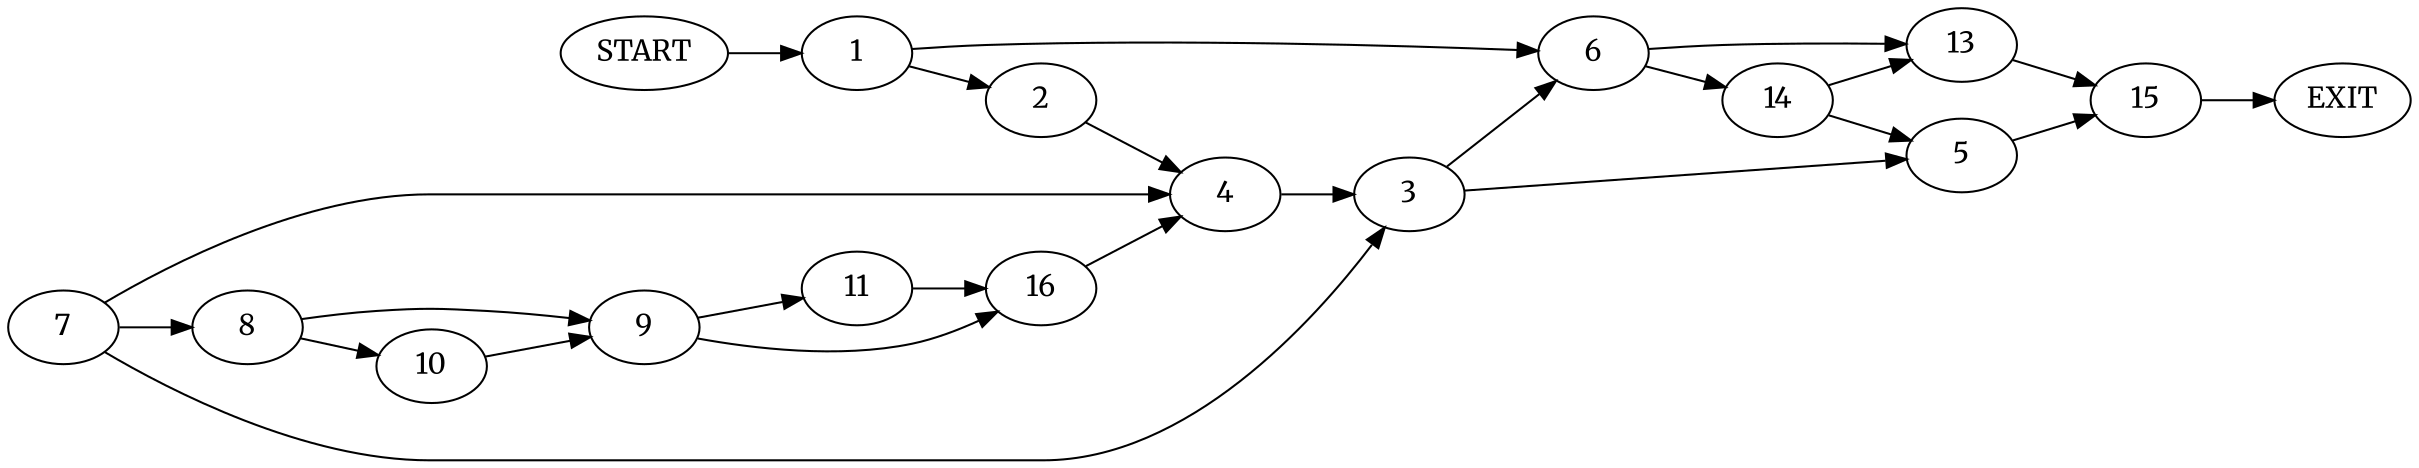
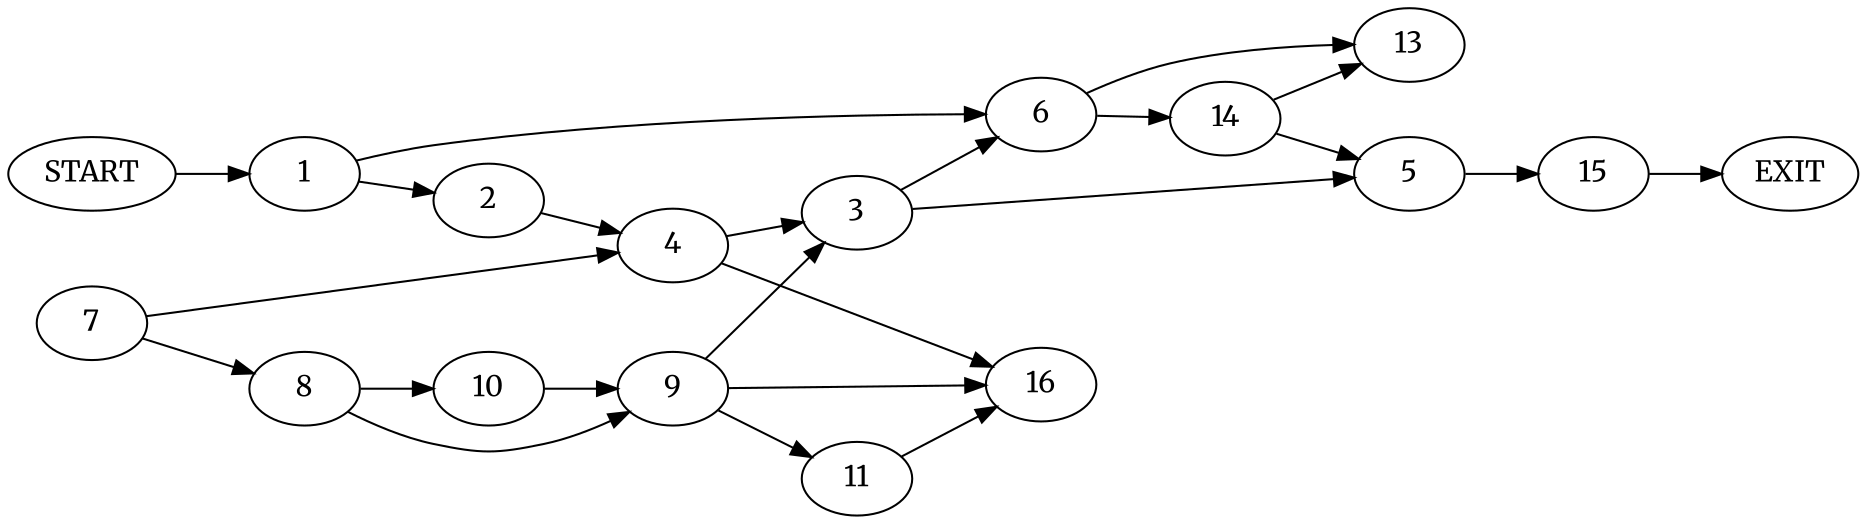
(2044, 70) -> none
(1124, 246) -> (847, 311)
(766, 460) -> (757, 308)
